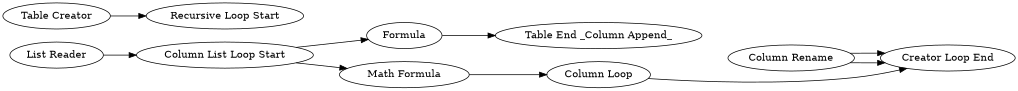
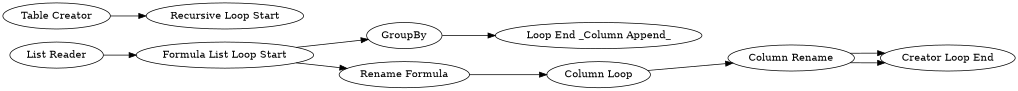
(404, 36) -> (404, 36)
(599, 36) -> (599, 36)
(225, 55) -> (225, 55)
(404, 75) -> (404, 75)
(774, 82) -> (687, 67)
